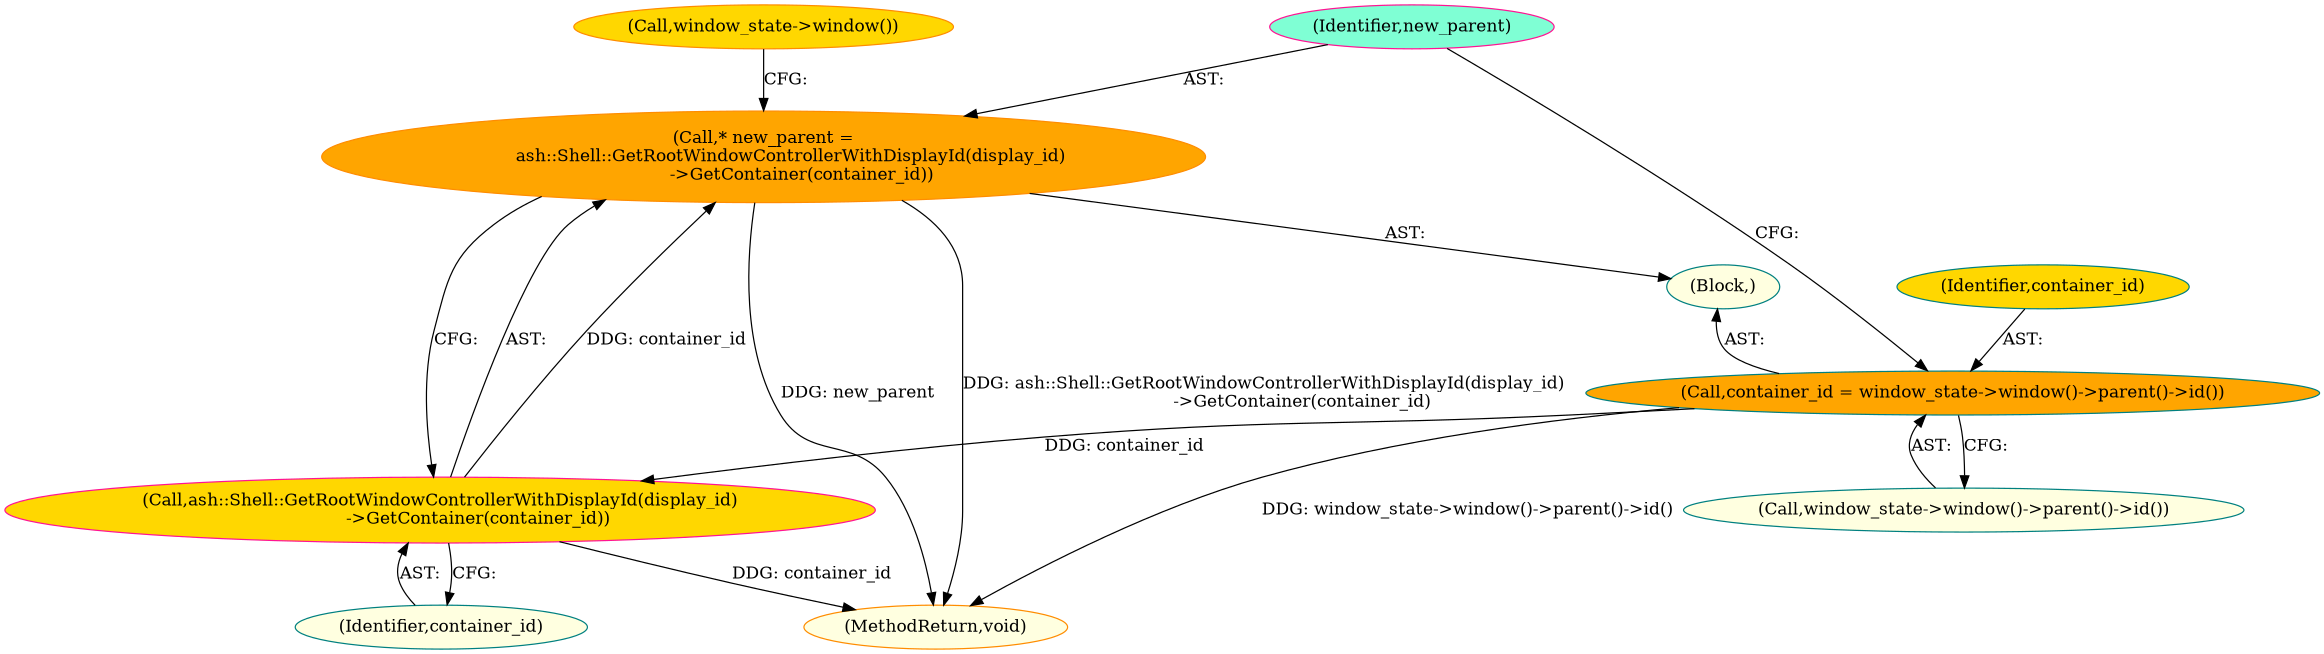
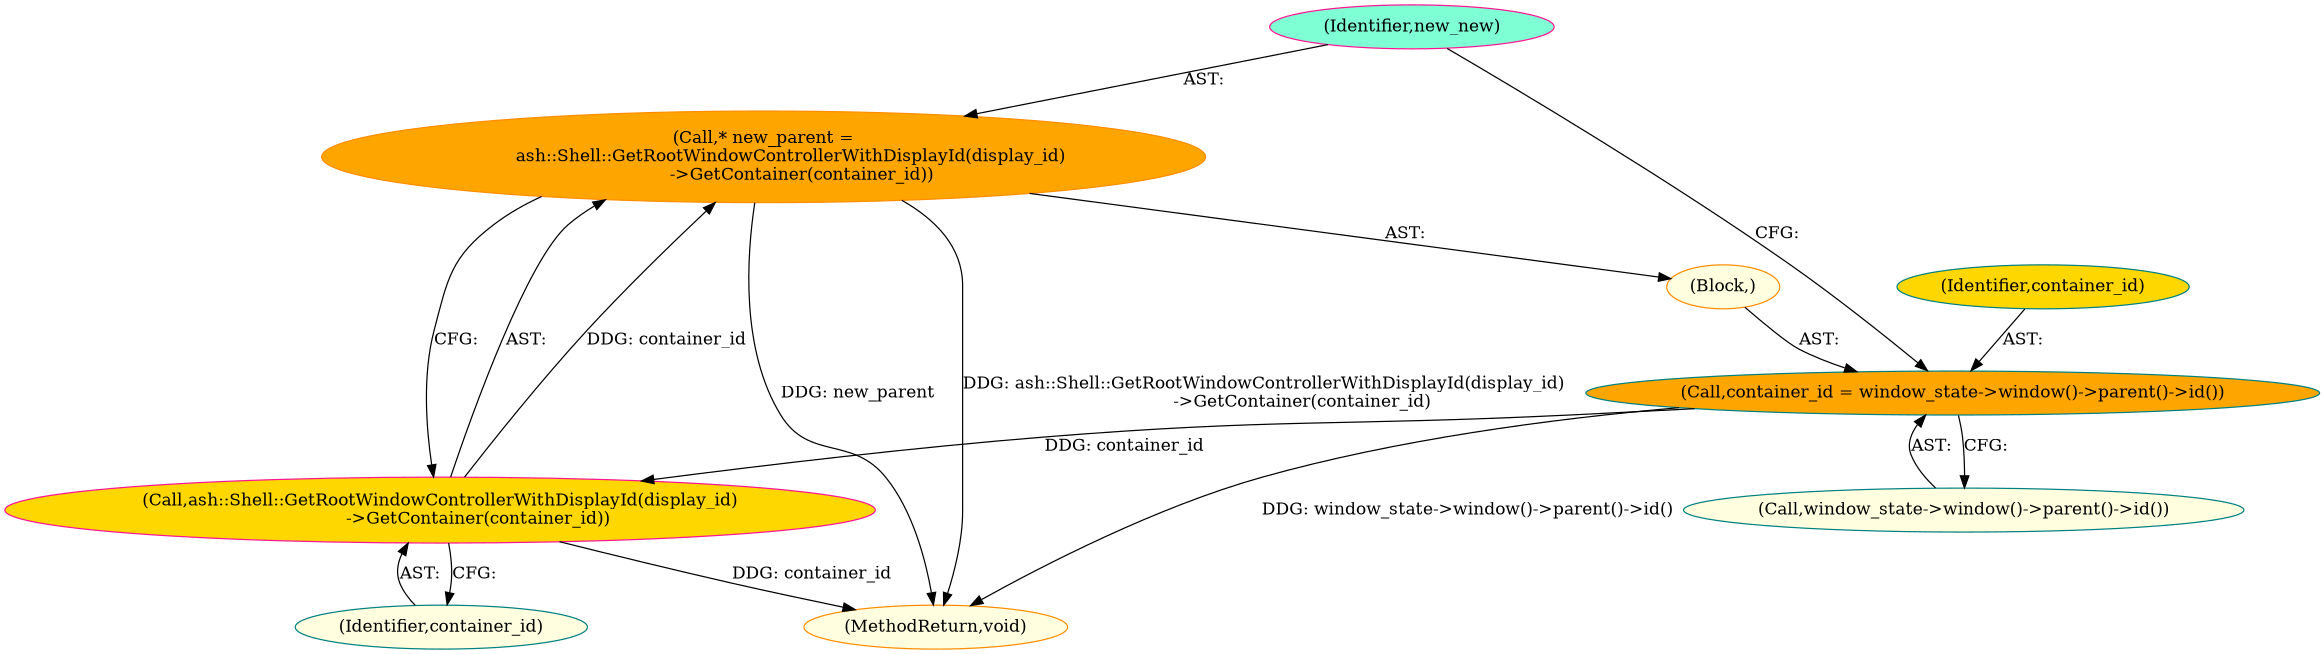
(764, 27) -> none
(1412, 27) -> (1412, 27)
(1723, 287) -> (1723, 287)
(1737, 359) -> (1791, 344)
